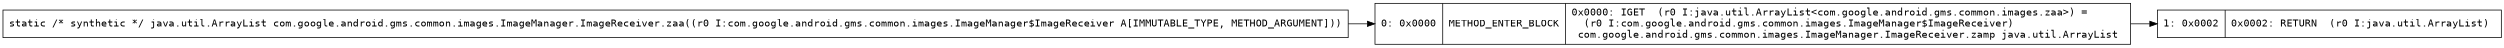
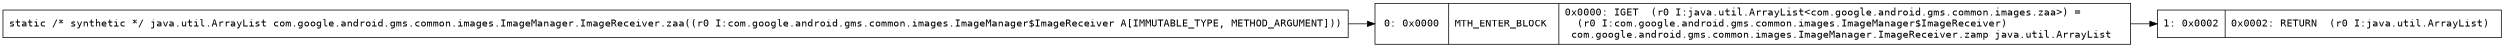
(1504, 23) -> (1501, 23)
